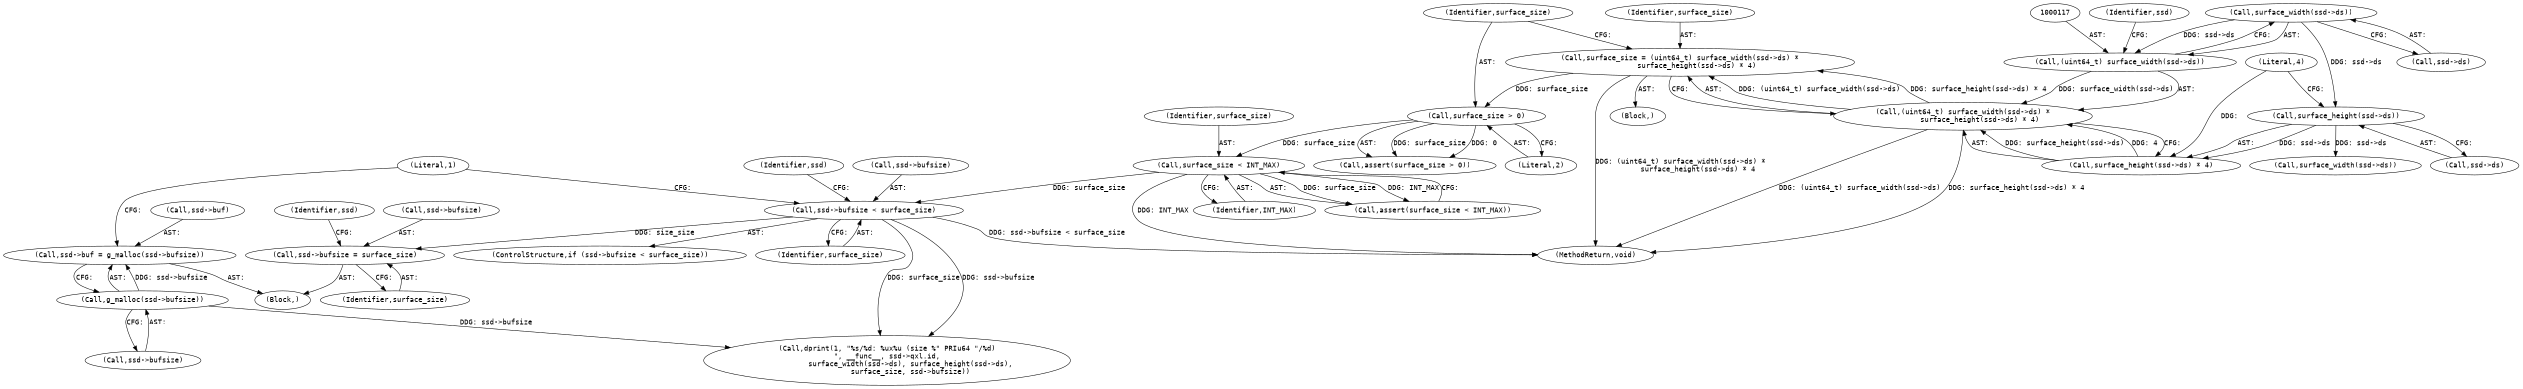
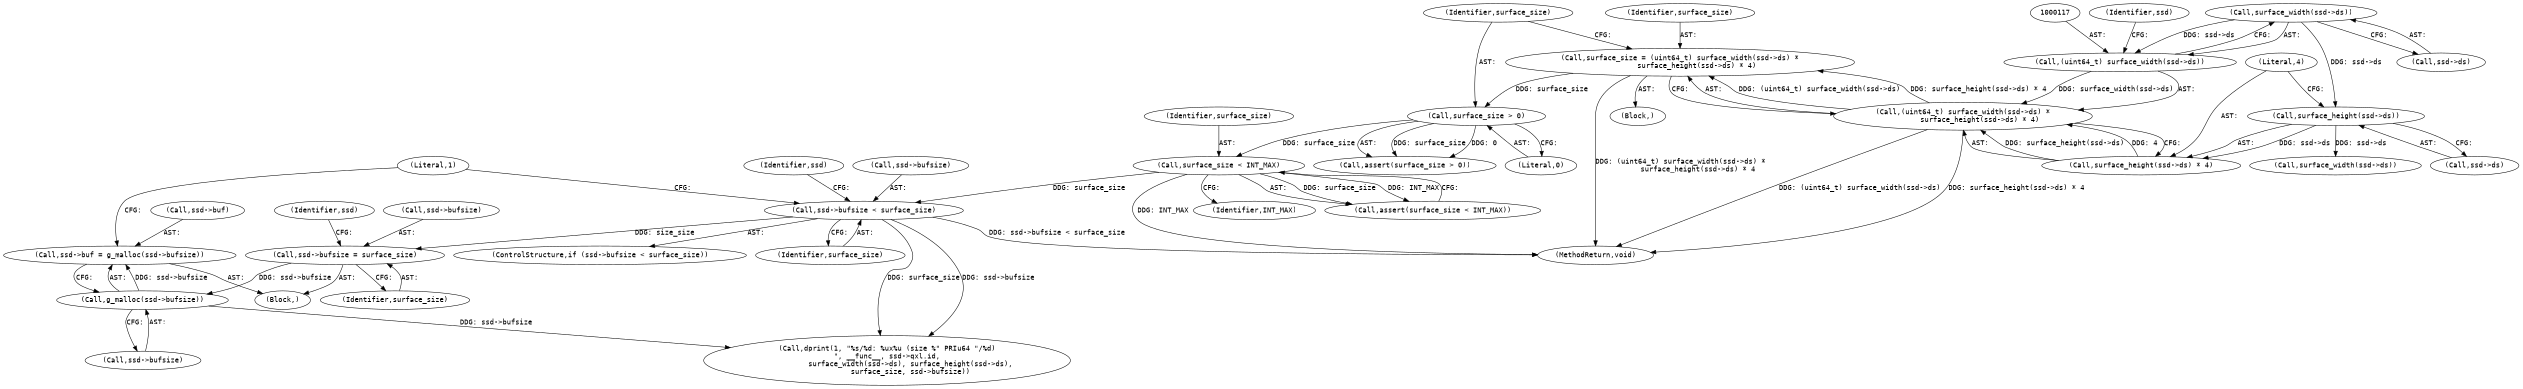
(2232, 116) -> (2232, 116)
(1541, 166) -> (1541, 166)
(1236, 191) -> none
none -> (252, 279)
